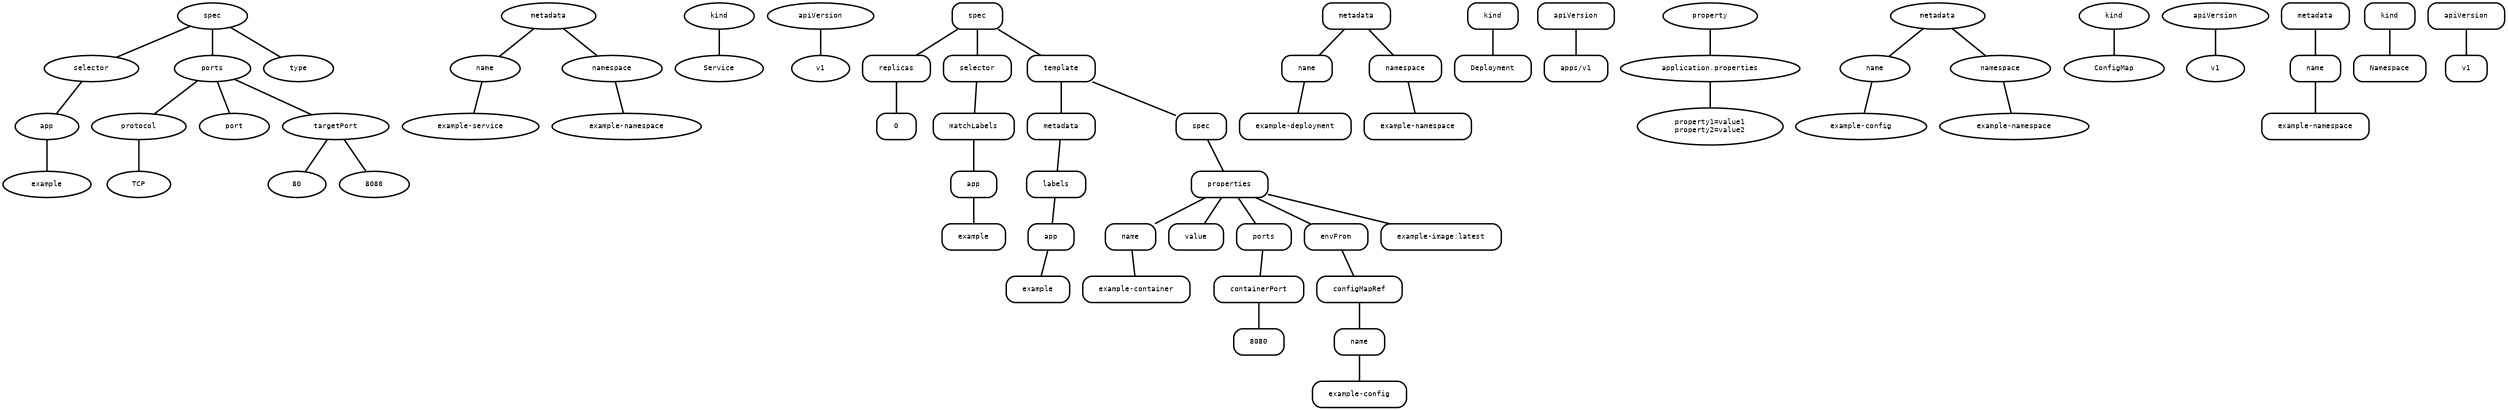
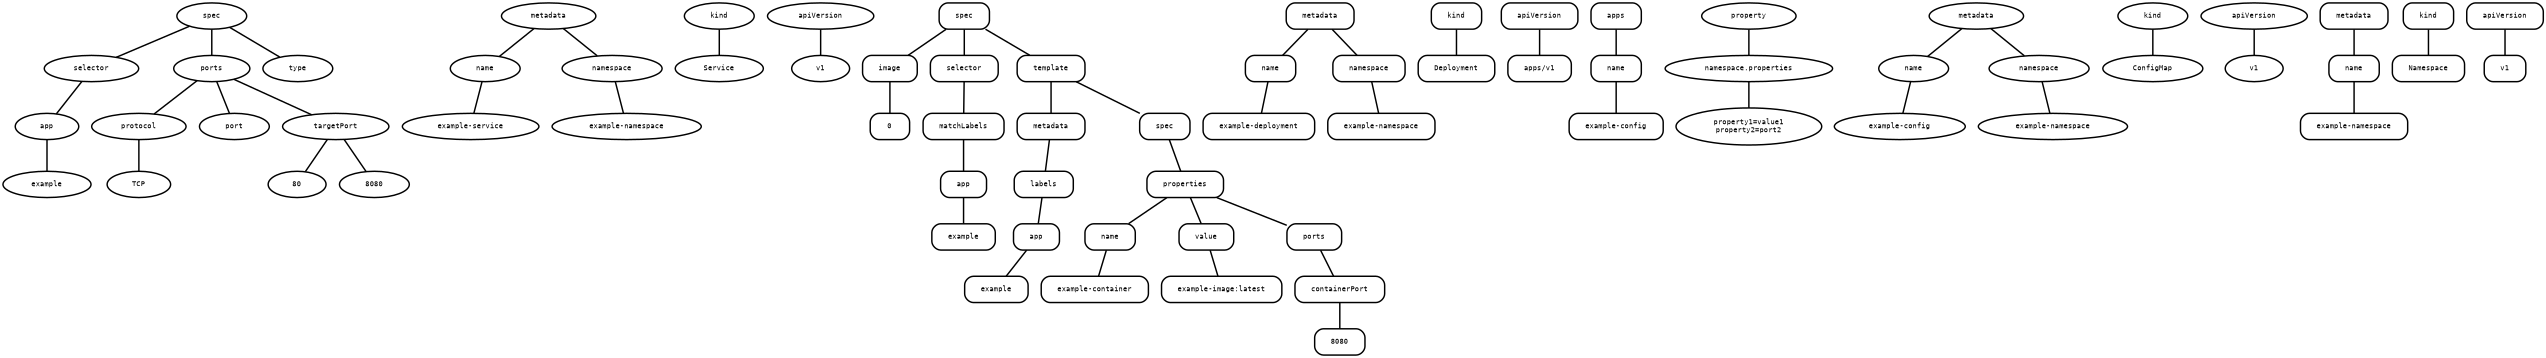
(897, 69) -> (890, 69)
(1710, 69) -> (1749, 69)
(1710, 126) -> (1749, 126)
(1329, 209) -> (1214, 263)
(1336, 237) -> none
(1360, 289) -> (1616, 16)
